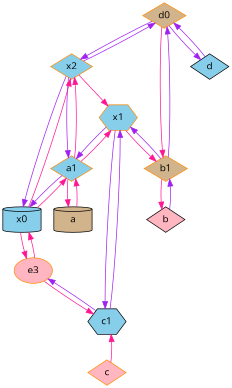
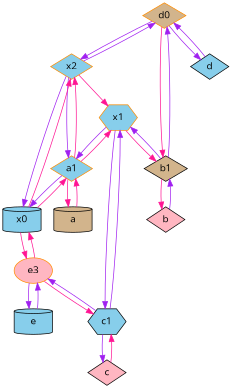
(166, 169) -> (166, 169)
none -> (33, 322)
none -> (102, 345)
(107, 373) -> (107, 373)
